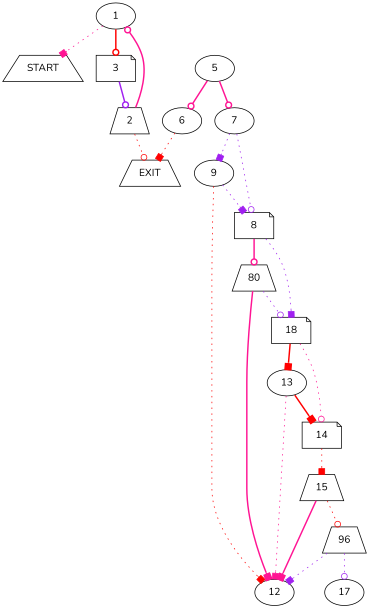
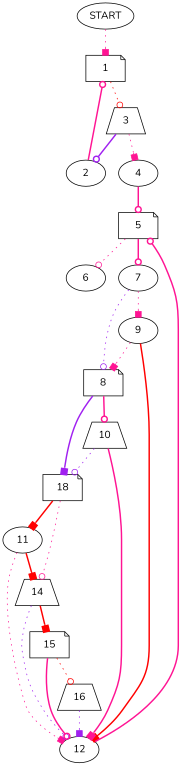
(116, 16) -> (106, 68)
(85, 38) -> (106, 39)
(116, 39) -> (115, 92)
(43, 68) -> (106, 16)
(116, 68) -> (126, 121)
(215, 68) -> (138, 226)
(200, 92) -> (113, 251)
(130, 121) -> (86, 173)
(226, 144) -> (138, 301)
none -> (138, 173)
(150, 173) -> none
(231, 196) -> (123, 353)
(285, 272) -> (74, 429)
(254, 278) -> (105, 435)
(287, 383) -> (23, 540)
(212, 388) -> (149, 548)
(322, 435) -> (37, 592)
(322, 458) -> (42, 615)
(322, 488) -> (49, 645)
none -> (178, 508)
(300, 537) -> (48, 698)
(344, 540) -> (79, 697)
(344, 592) -> none
none -> (27, 675)
